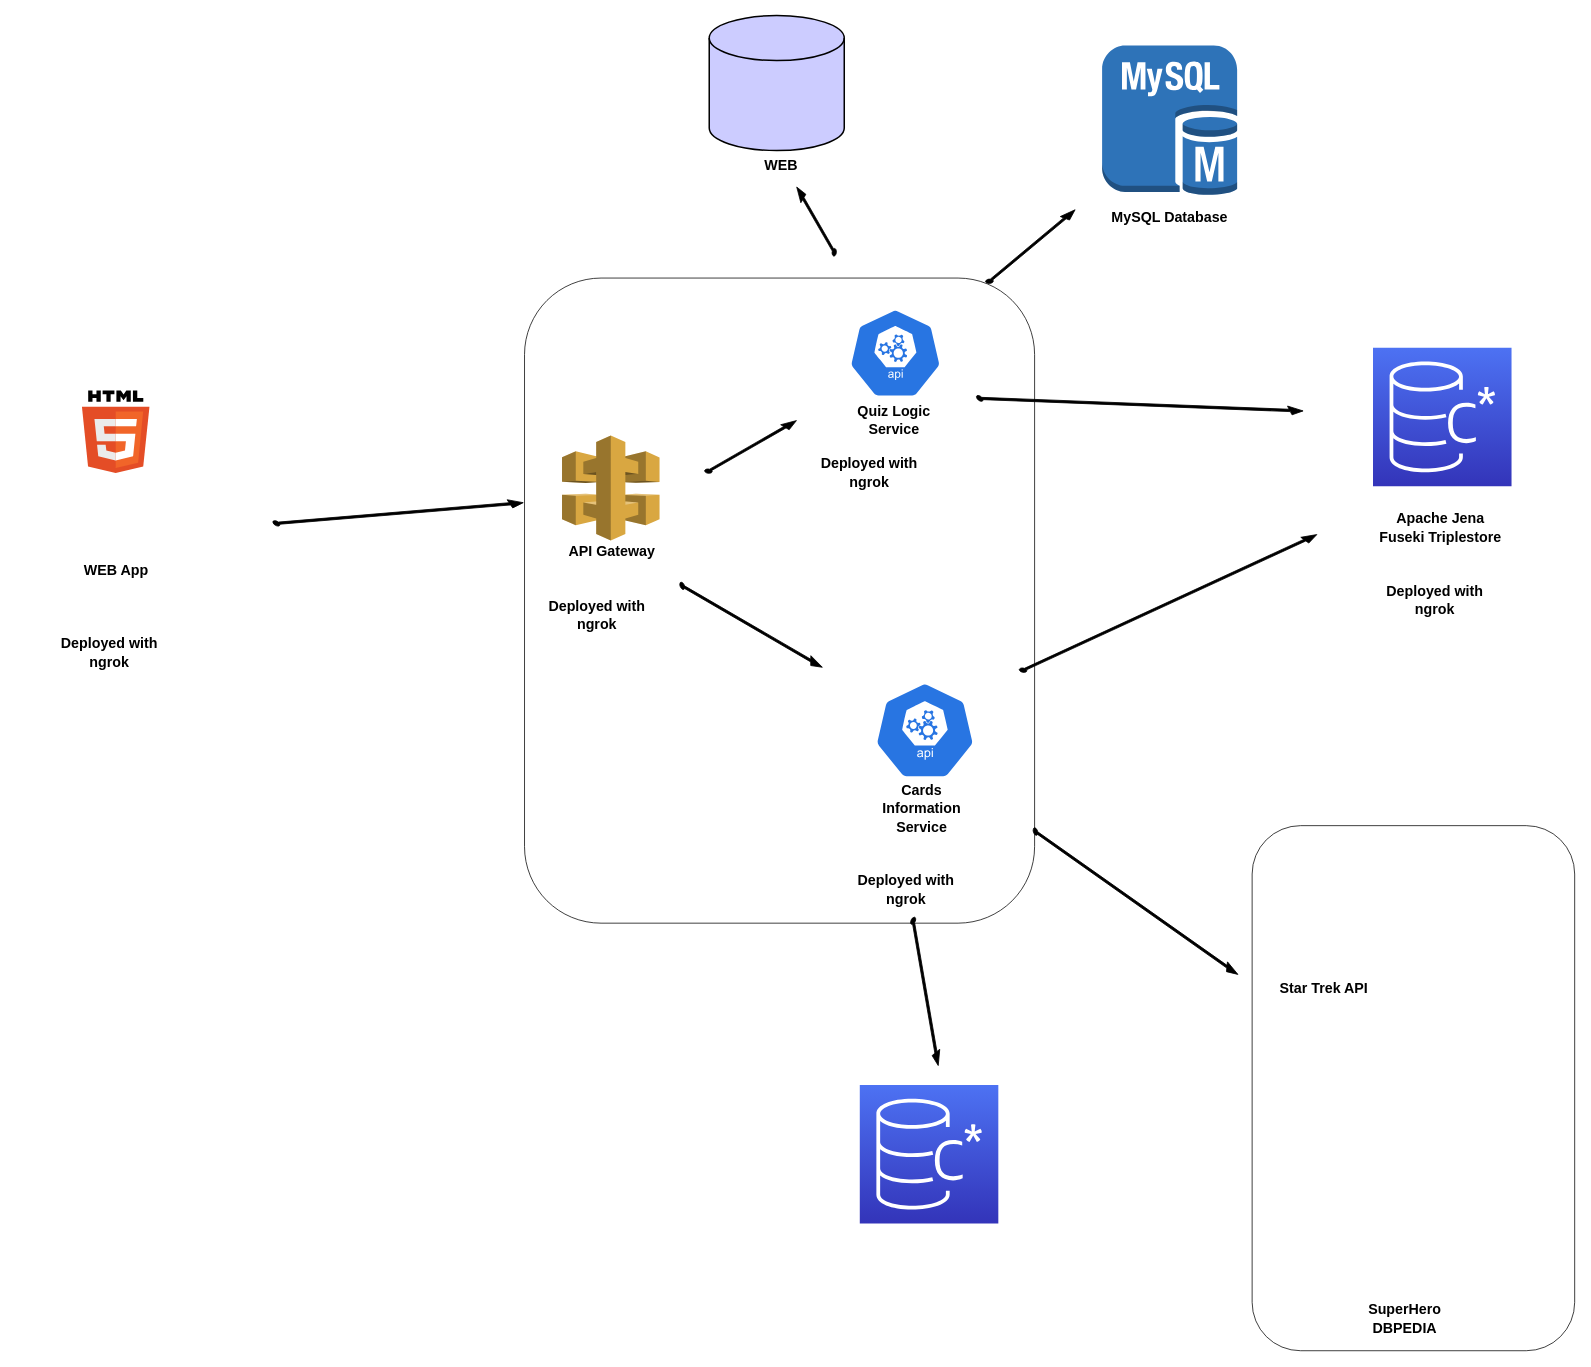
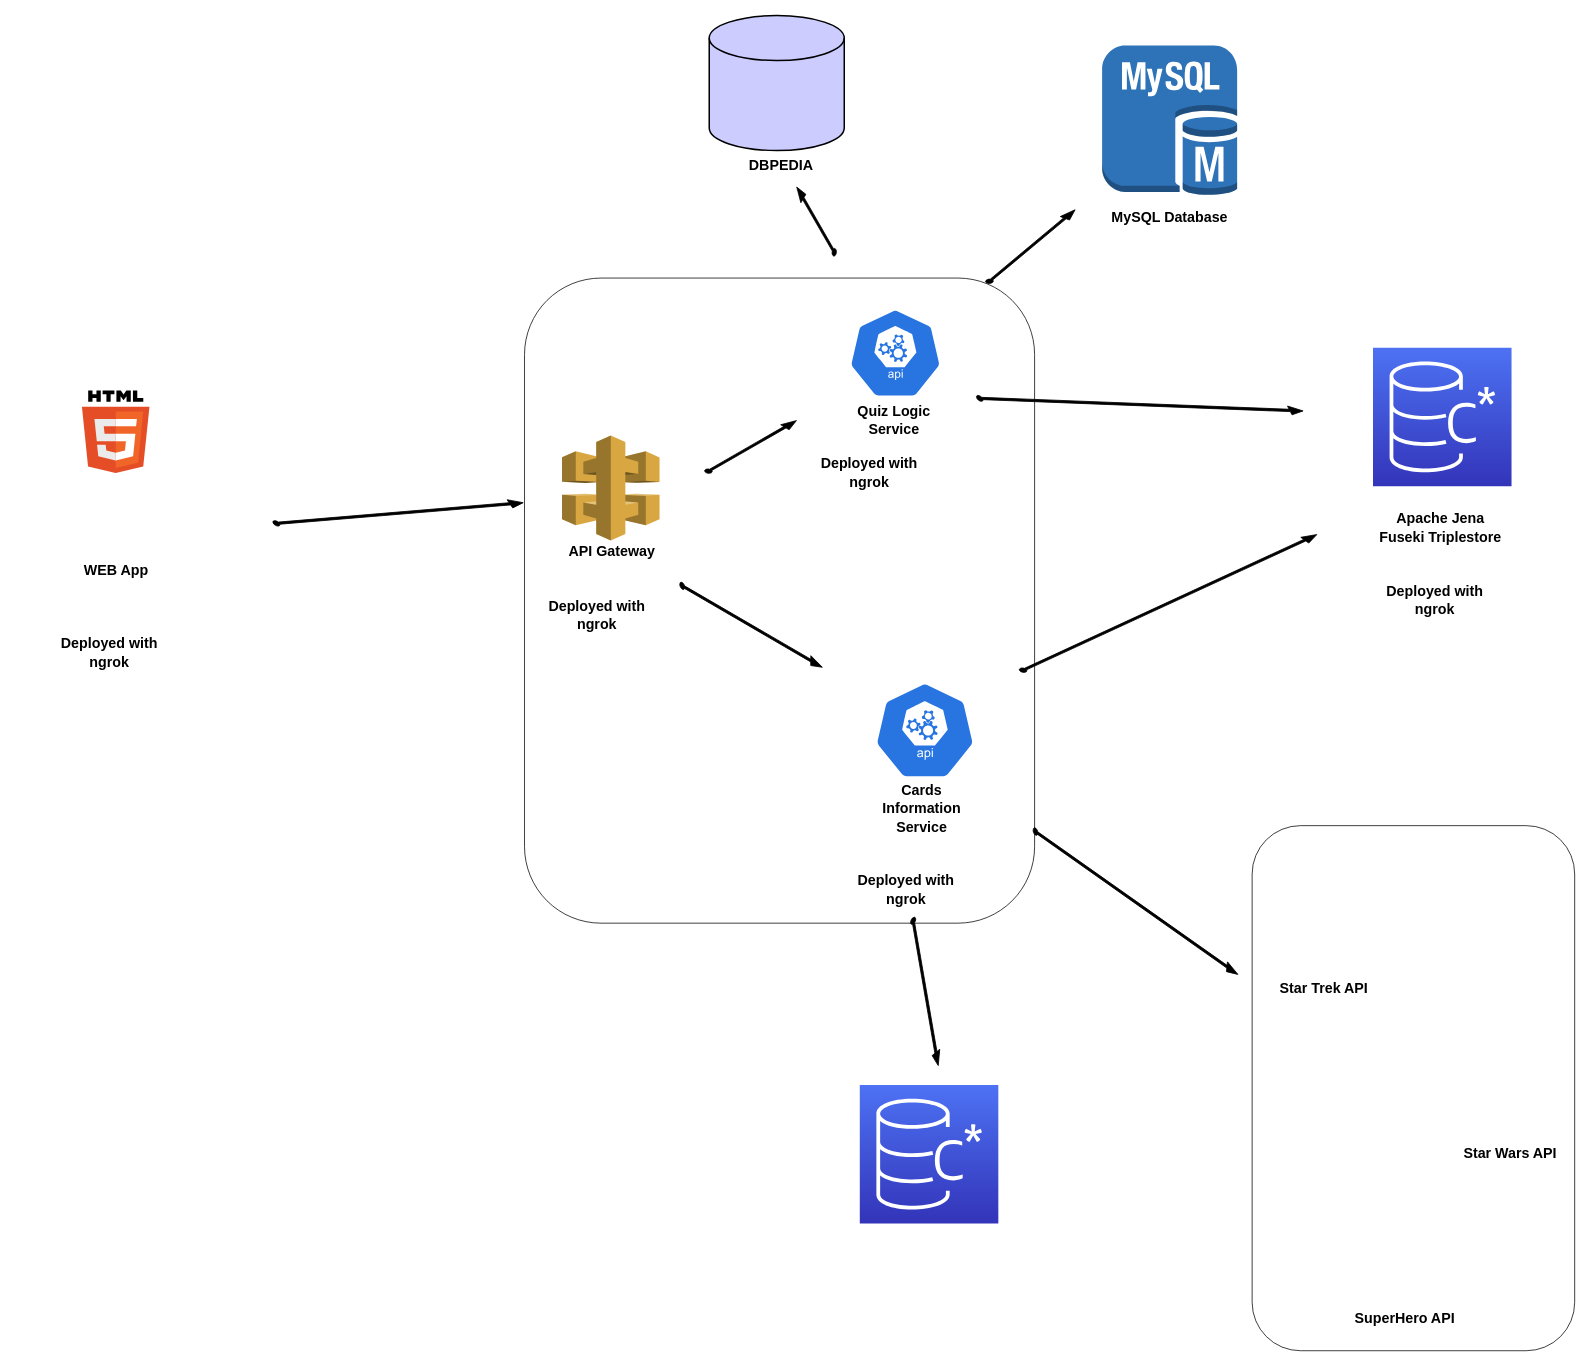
(781, 165) -> (781, 165)
none -> (1510, 1154)
(1405, 1319) -> (1405, 1319)
